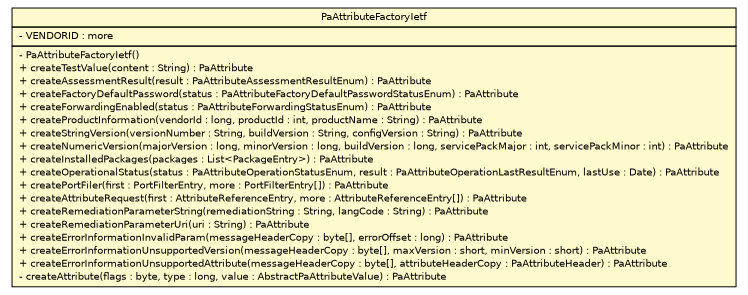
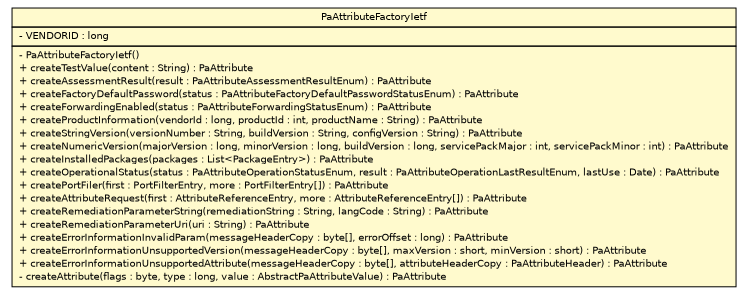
(66, 36) -> (64, 36)
